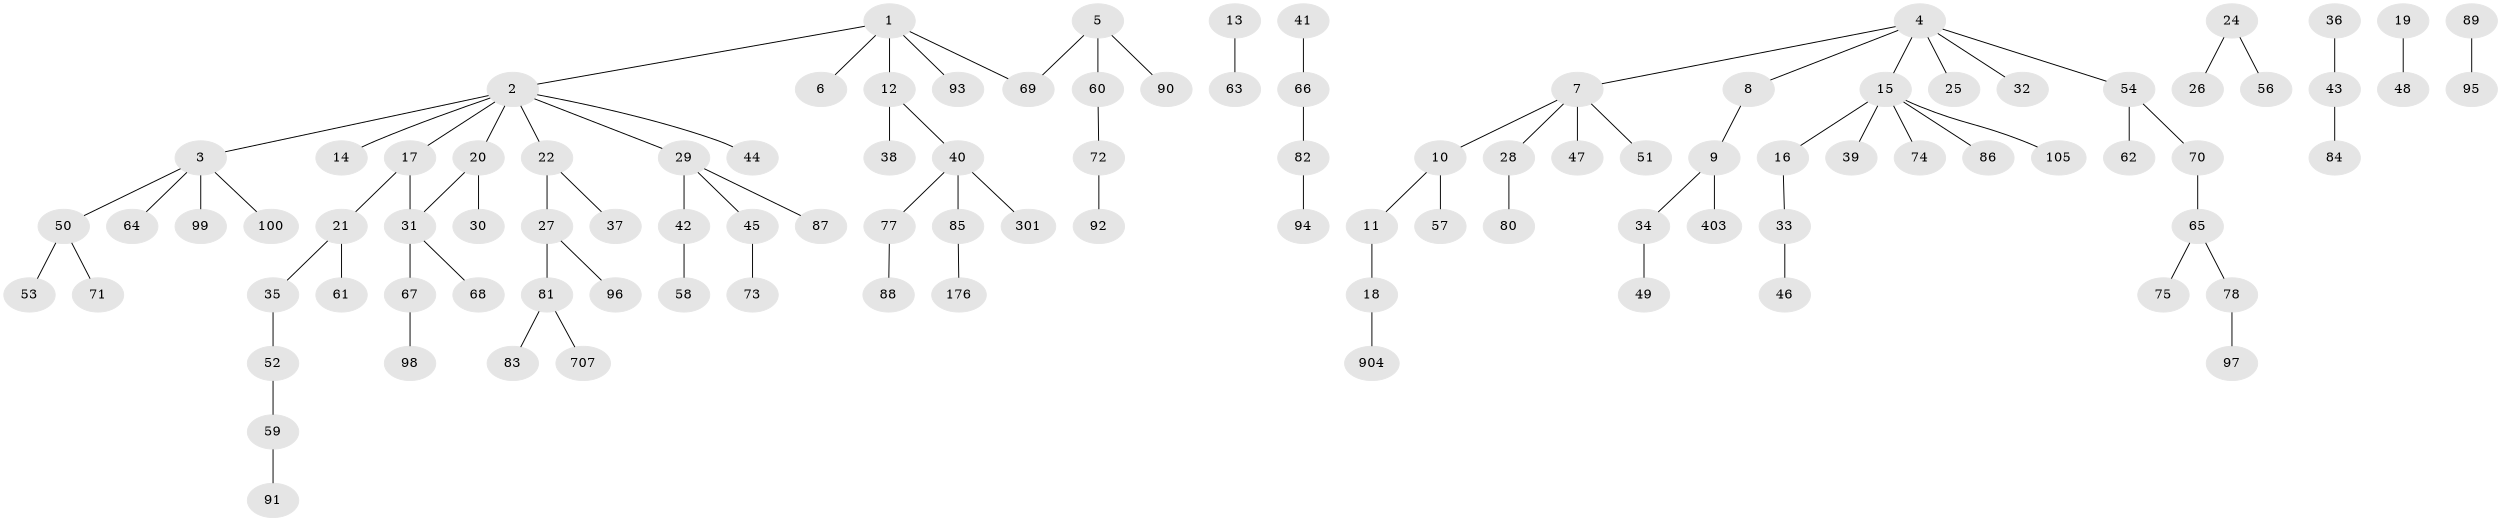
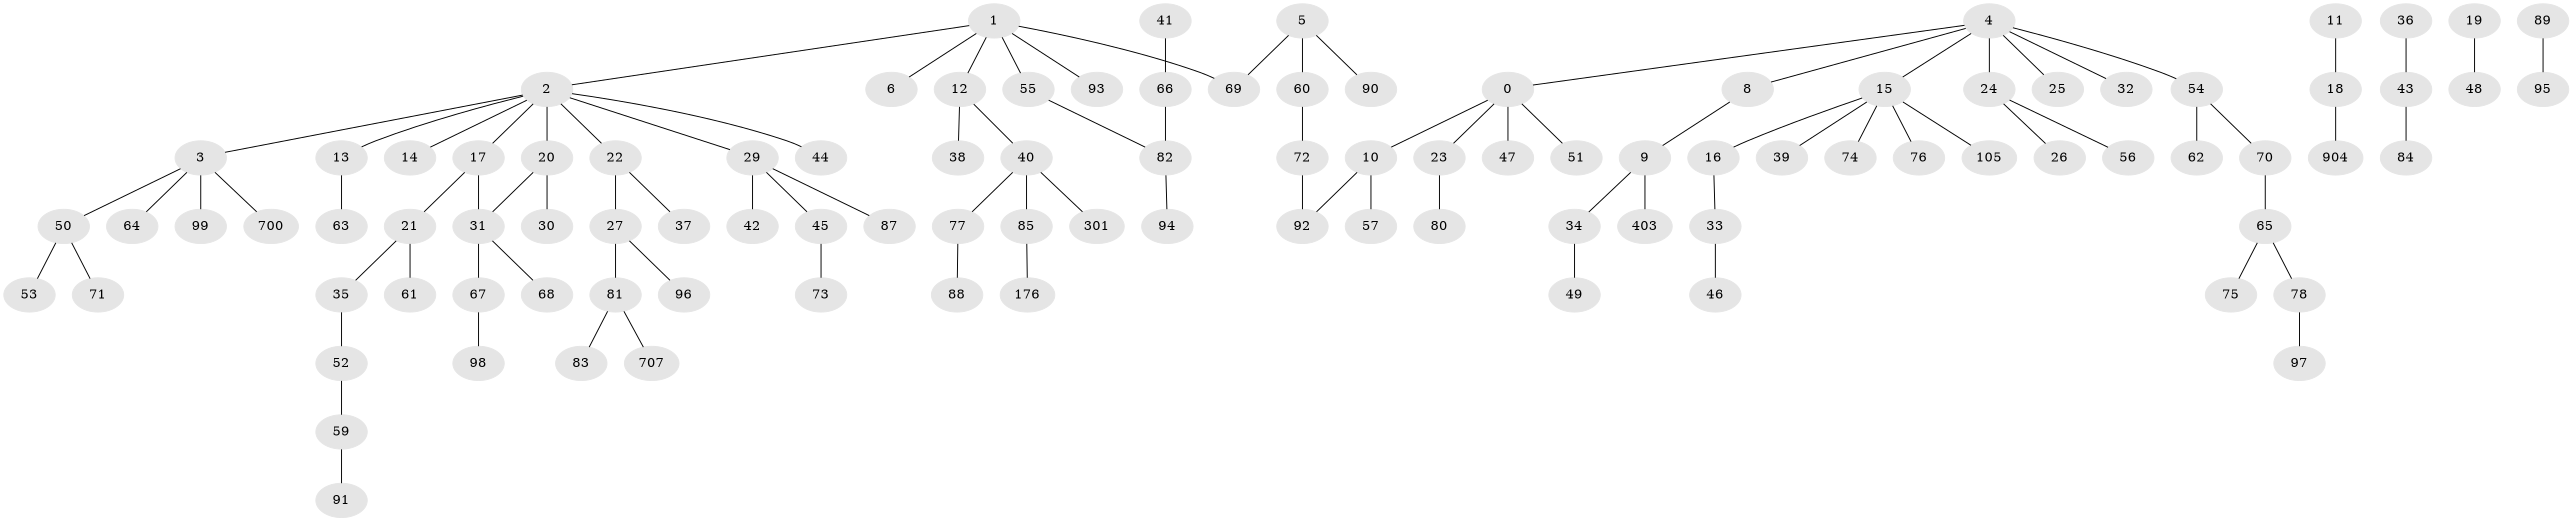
none -> (1989, 55)
none -> (1028, 89)
(1577, 89) -> (1508, 89)
none -> (441, 119)
(1509, 158) -> (1439, 158)
(1988, 158) -> (1919, 158)
(1406, 192) -> (1337, 192)
(271, 226) -> (271, 226)
(684, 295) -> none
